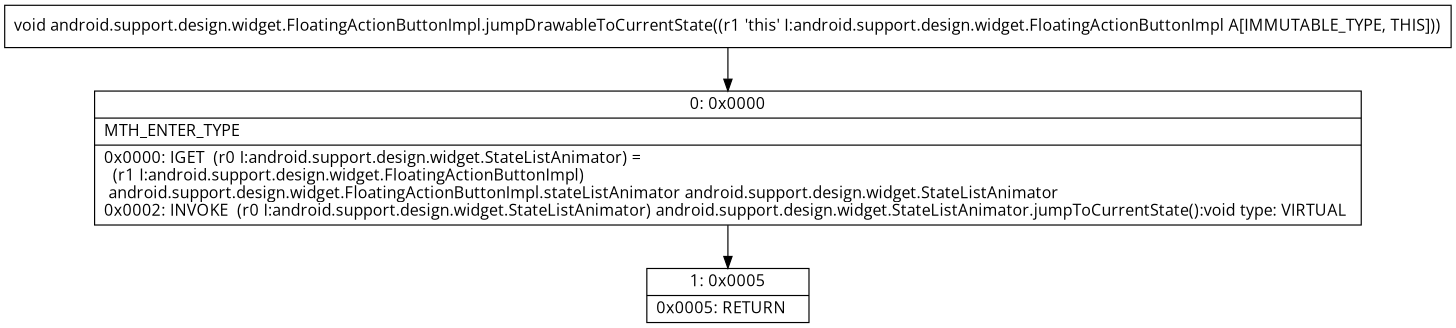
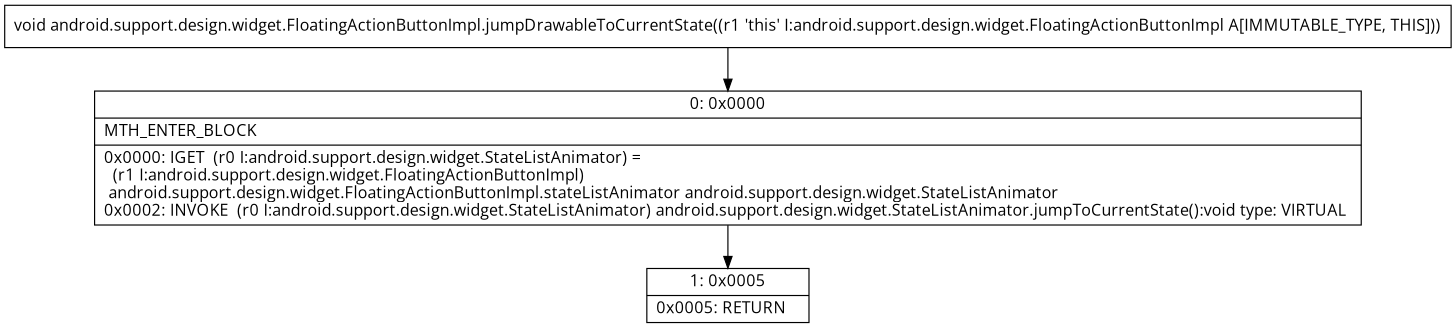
(172, 131) -> (180, 131)
